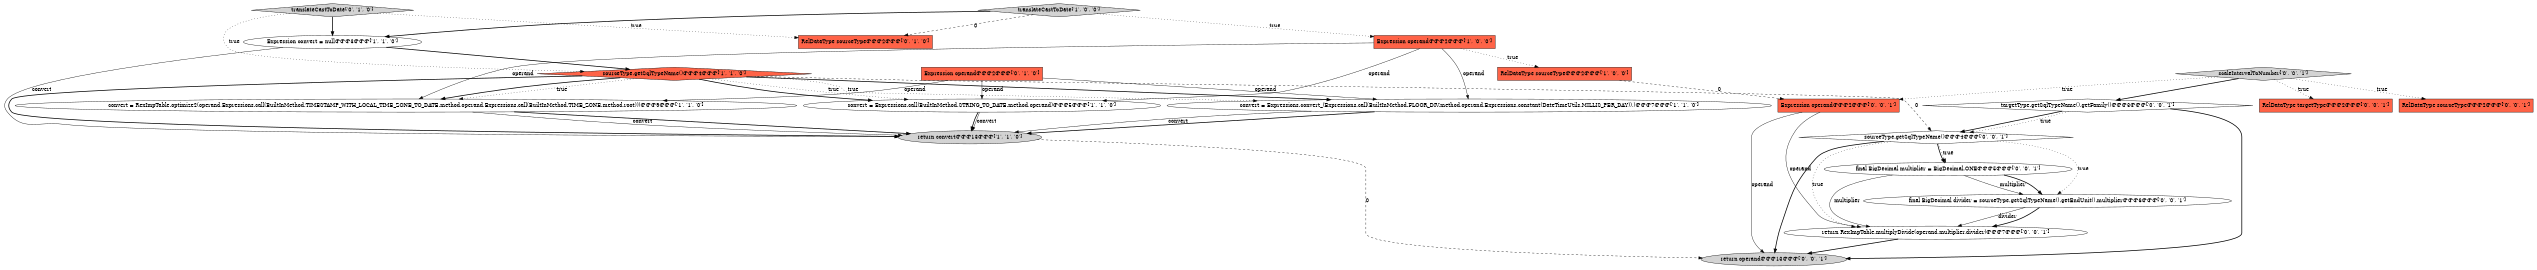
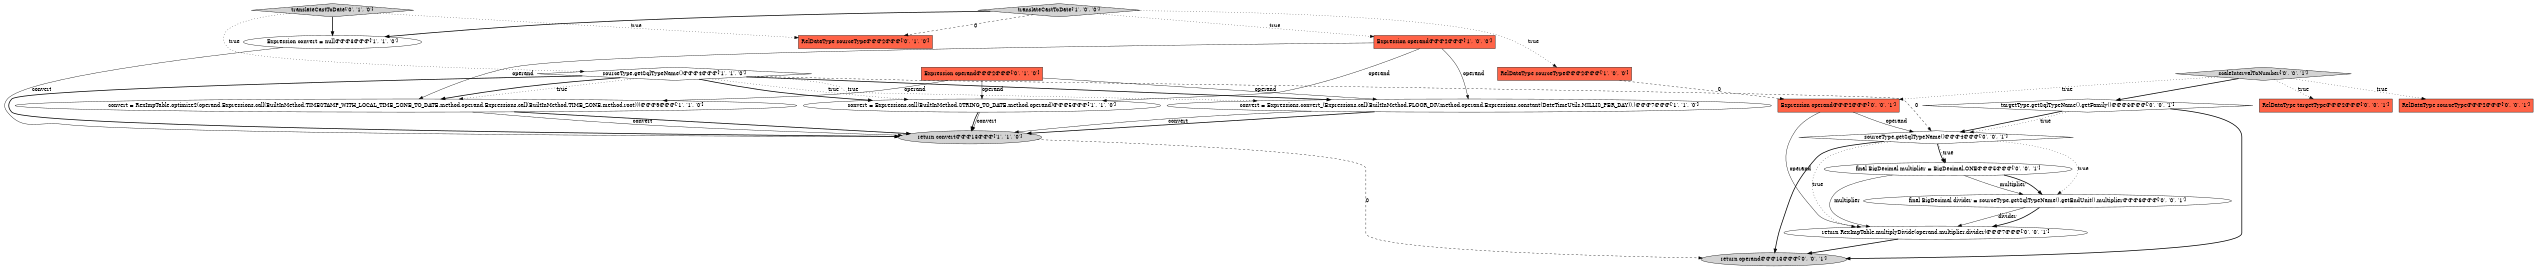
(1498, 57) -> (1349, 17)
(506, 58) -> none
(674, 74) -> (674, 74)
(1752, 166) -> (1881, 123)
